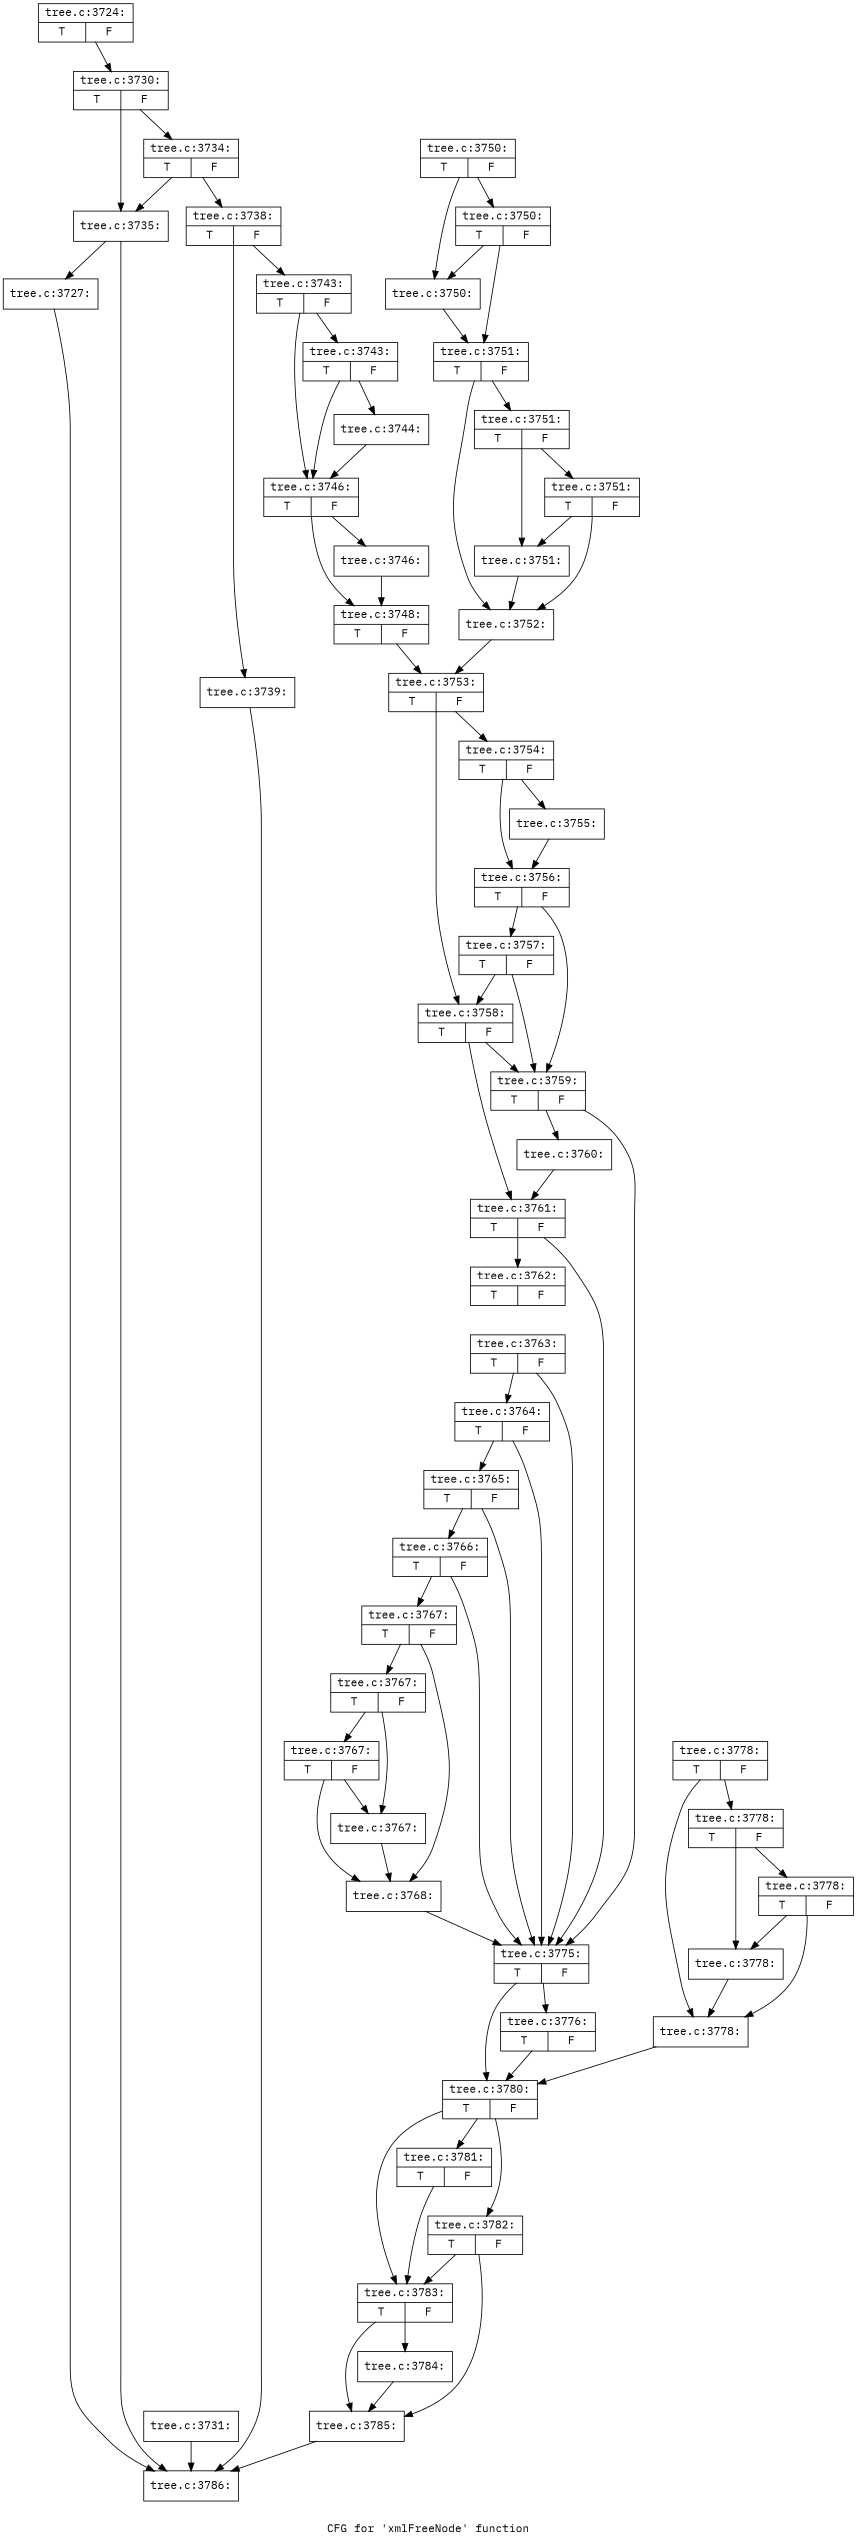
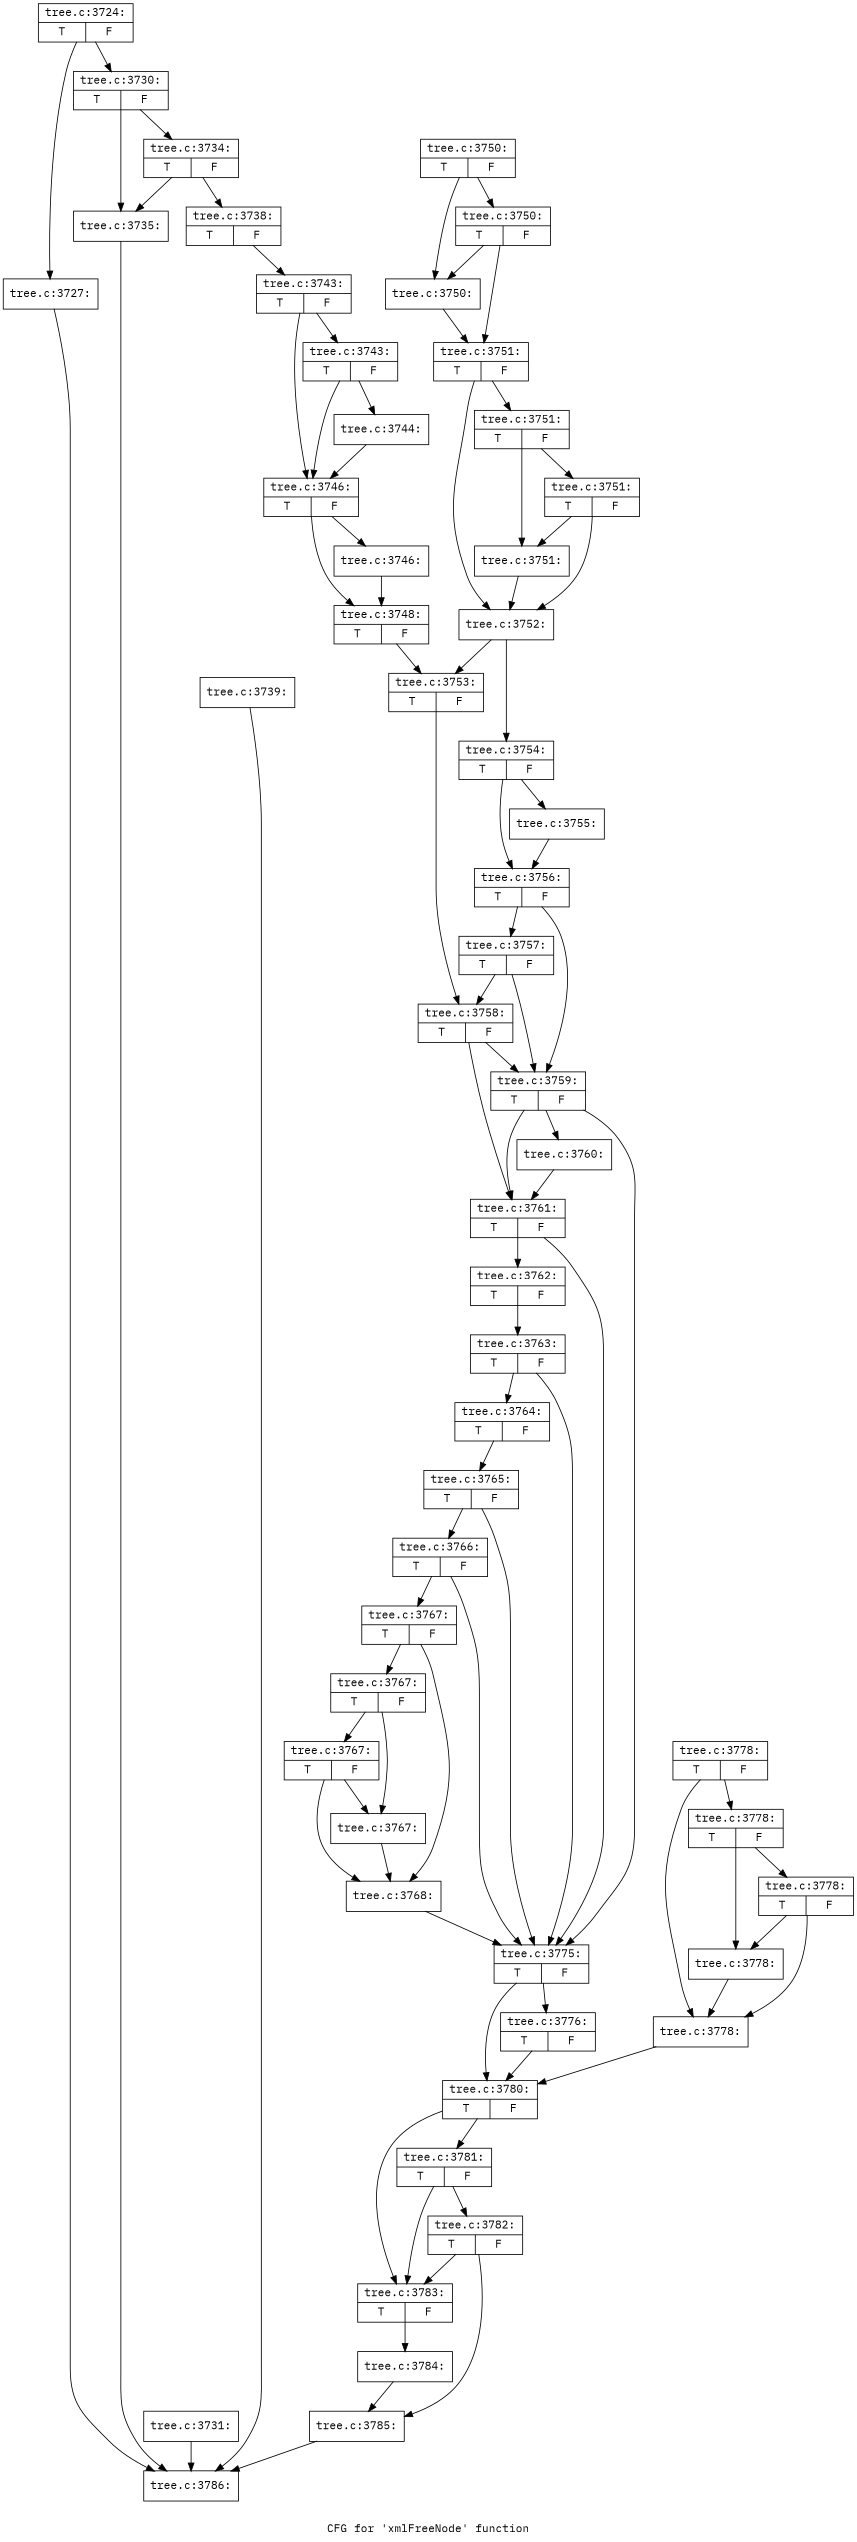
(89, 257) -> (53, 155)
(234, 457) -> none
(468, 724) -> (506, 686)
none -> (508, 1149)
none -> (518, 1316)
(541, 1686) -> none
(501, 2164) -> (458, 2198)
(348, 2358) -> none
